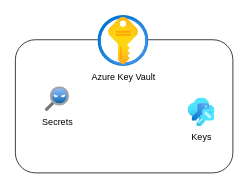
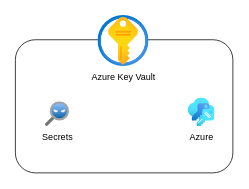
(57, 99) -> (57, 114)
(202, 137) -> (202, 137)
